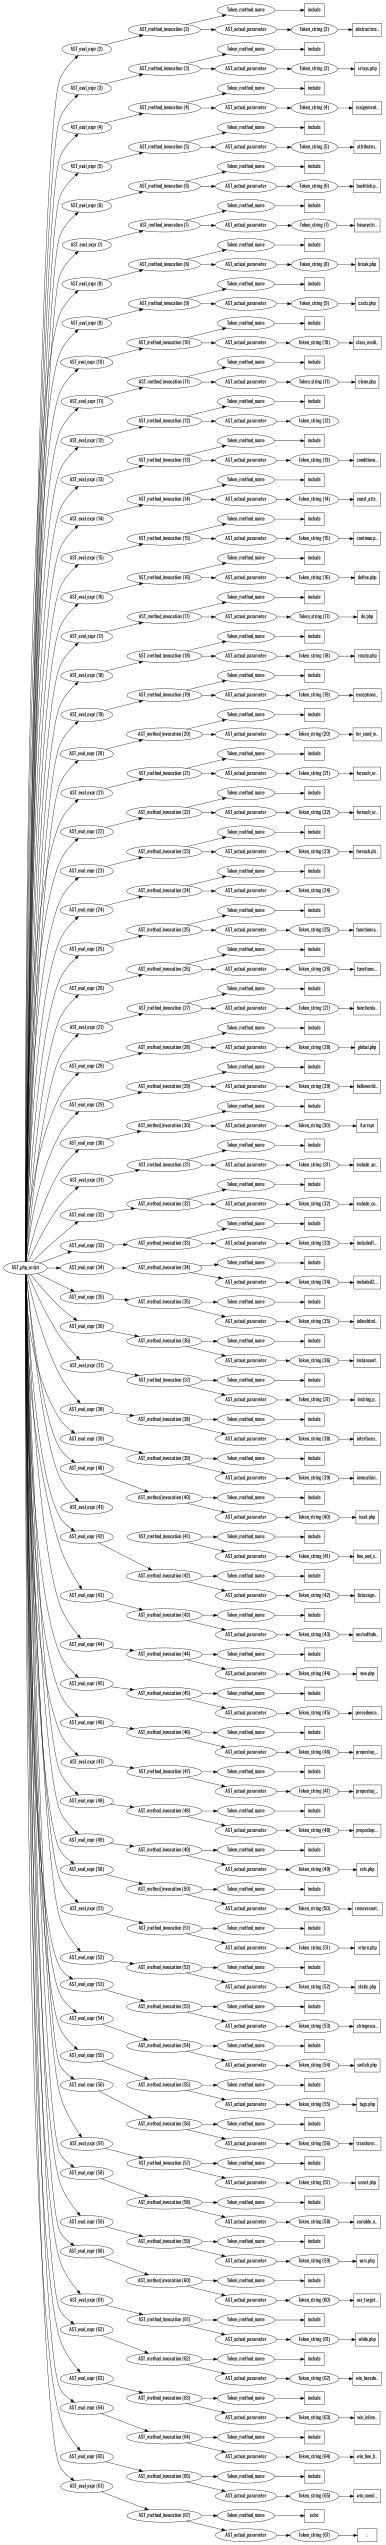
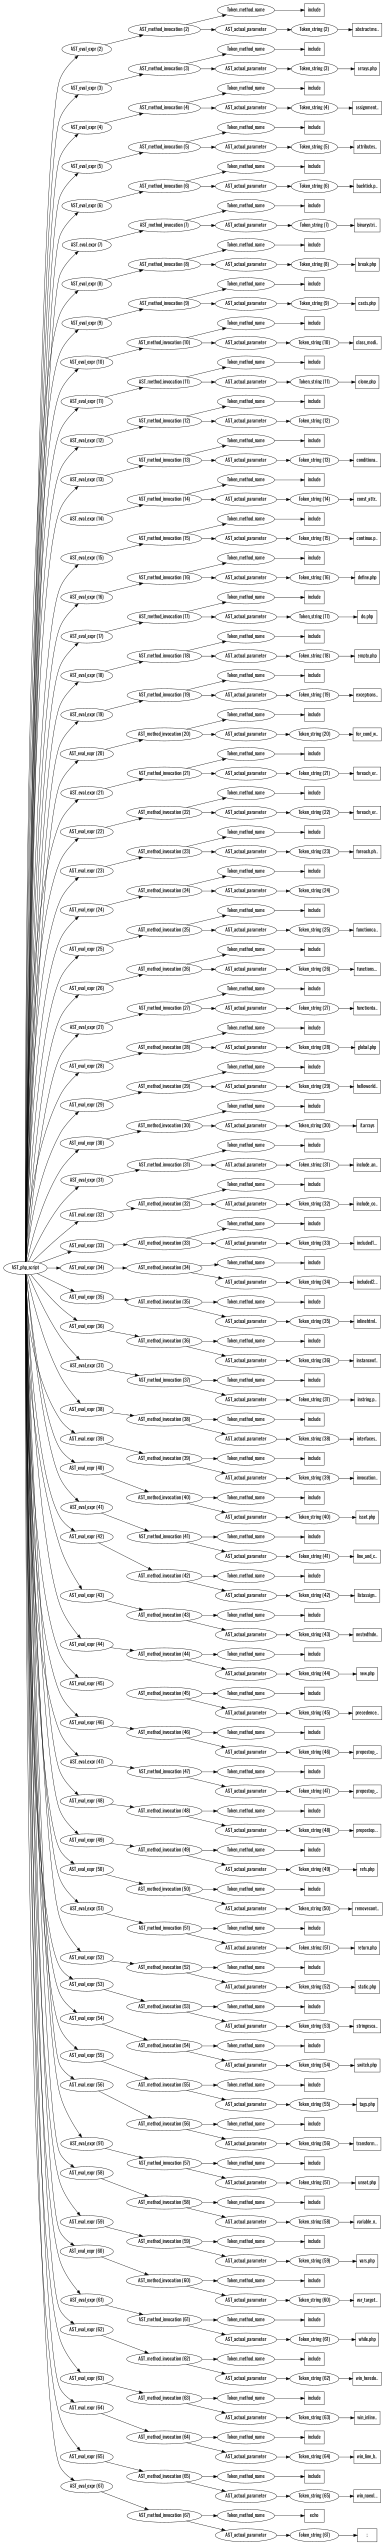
(40, 725) -> none
none -> (123, 1521)
(120, 1688) -> none
